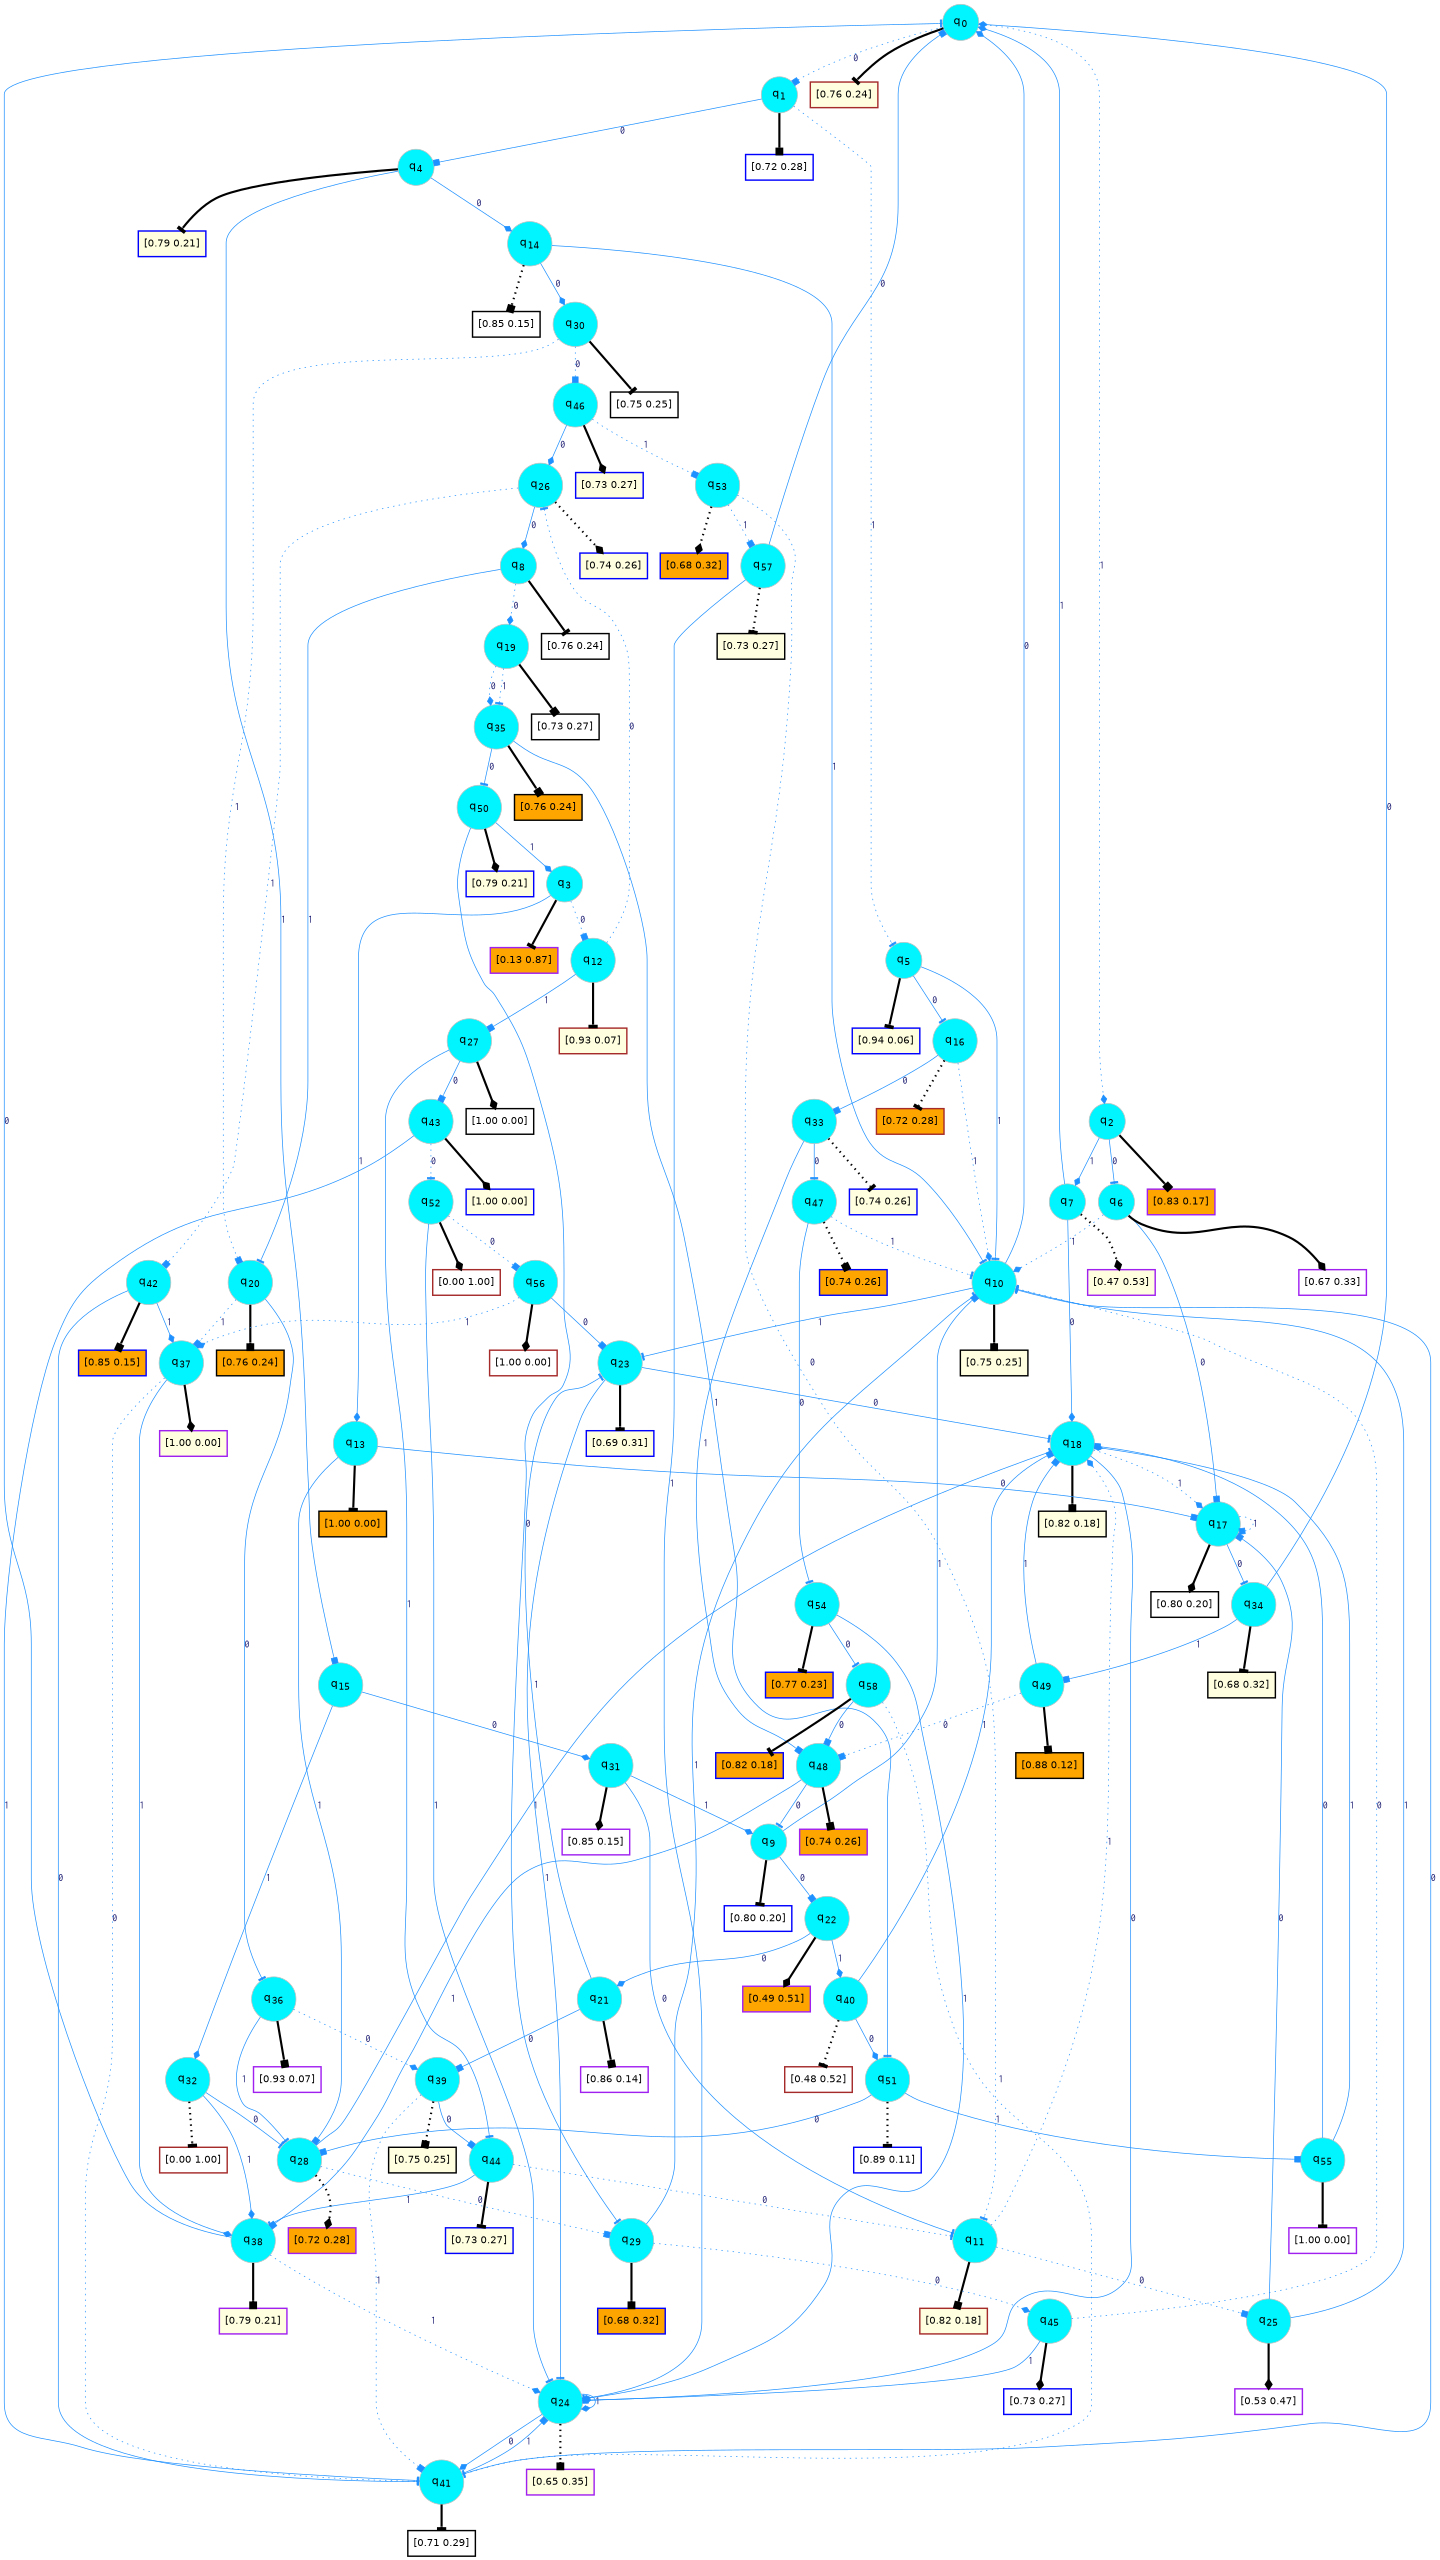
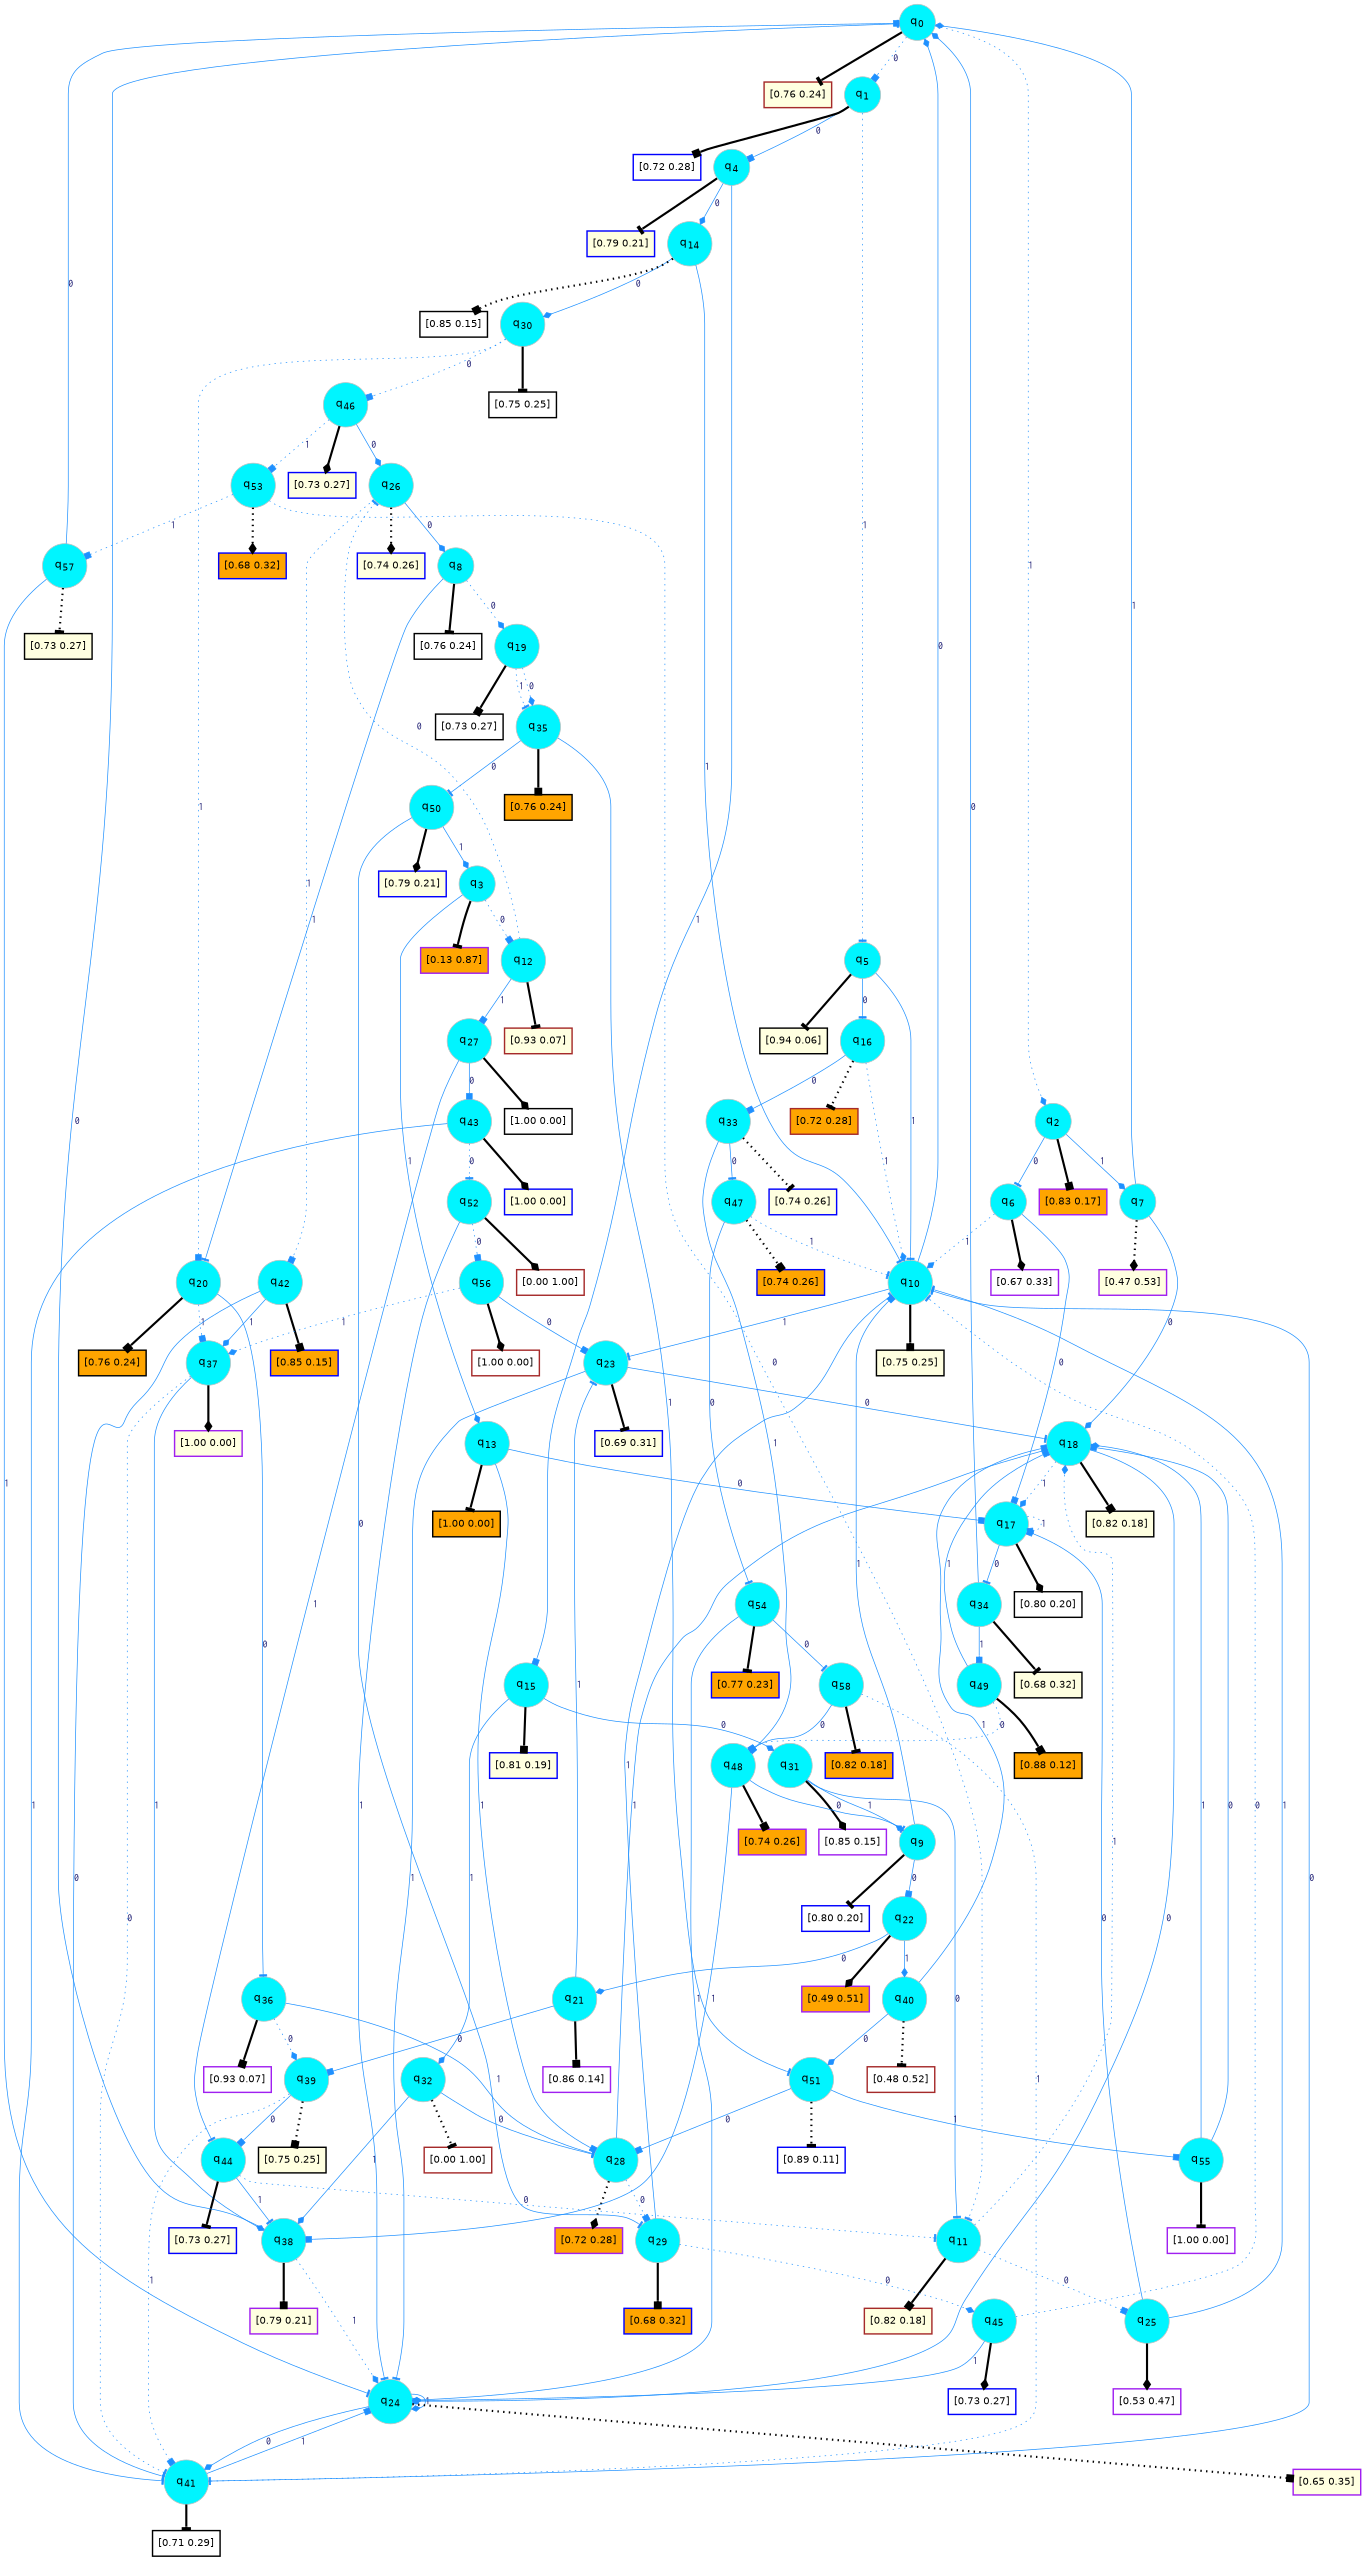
(886, 1041) -> (794, 1041)
none -> (523, 1766)
